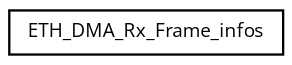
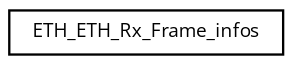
(146, 32) -> (146, 32)
